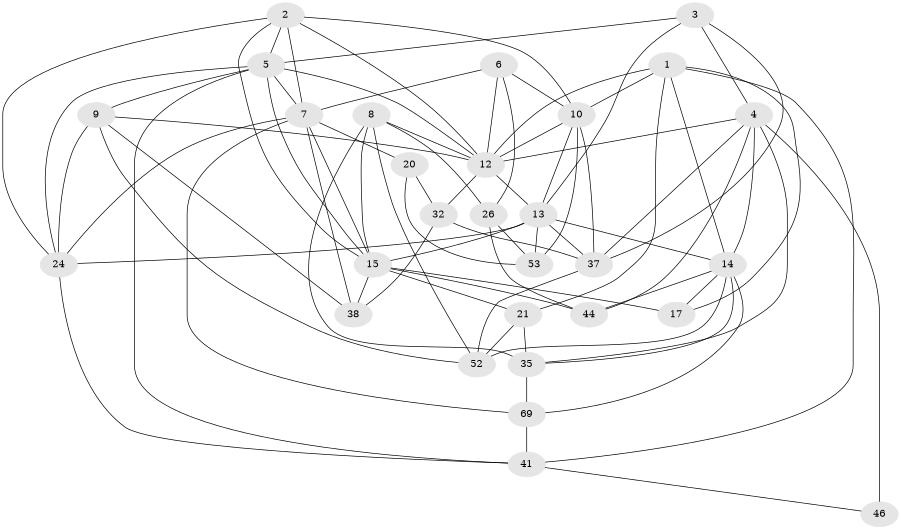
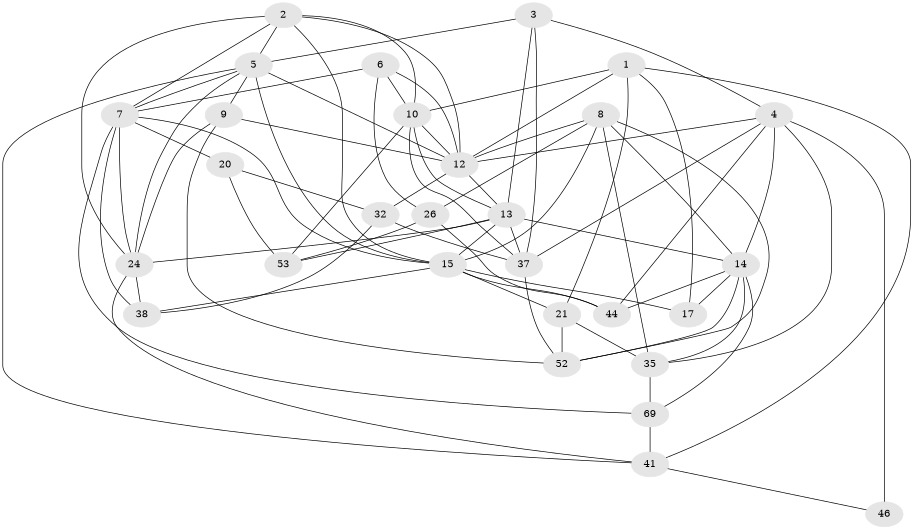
(696, 161) -> (673, 188)
(225, 215) -> (138, 290)
